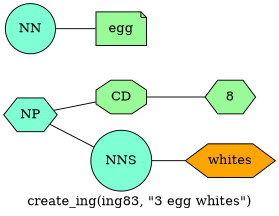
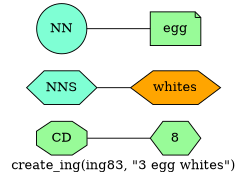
(30, 115) -> none
(121, 161) -> (62, 88)
